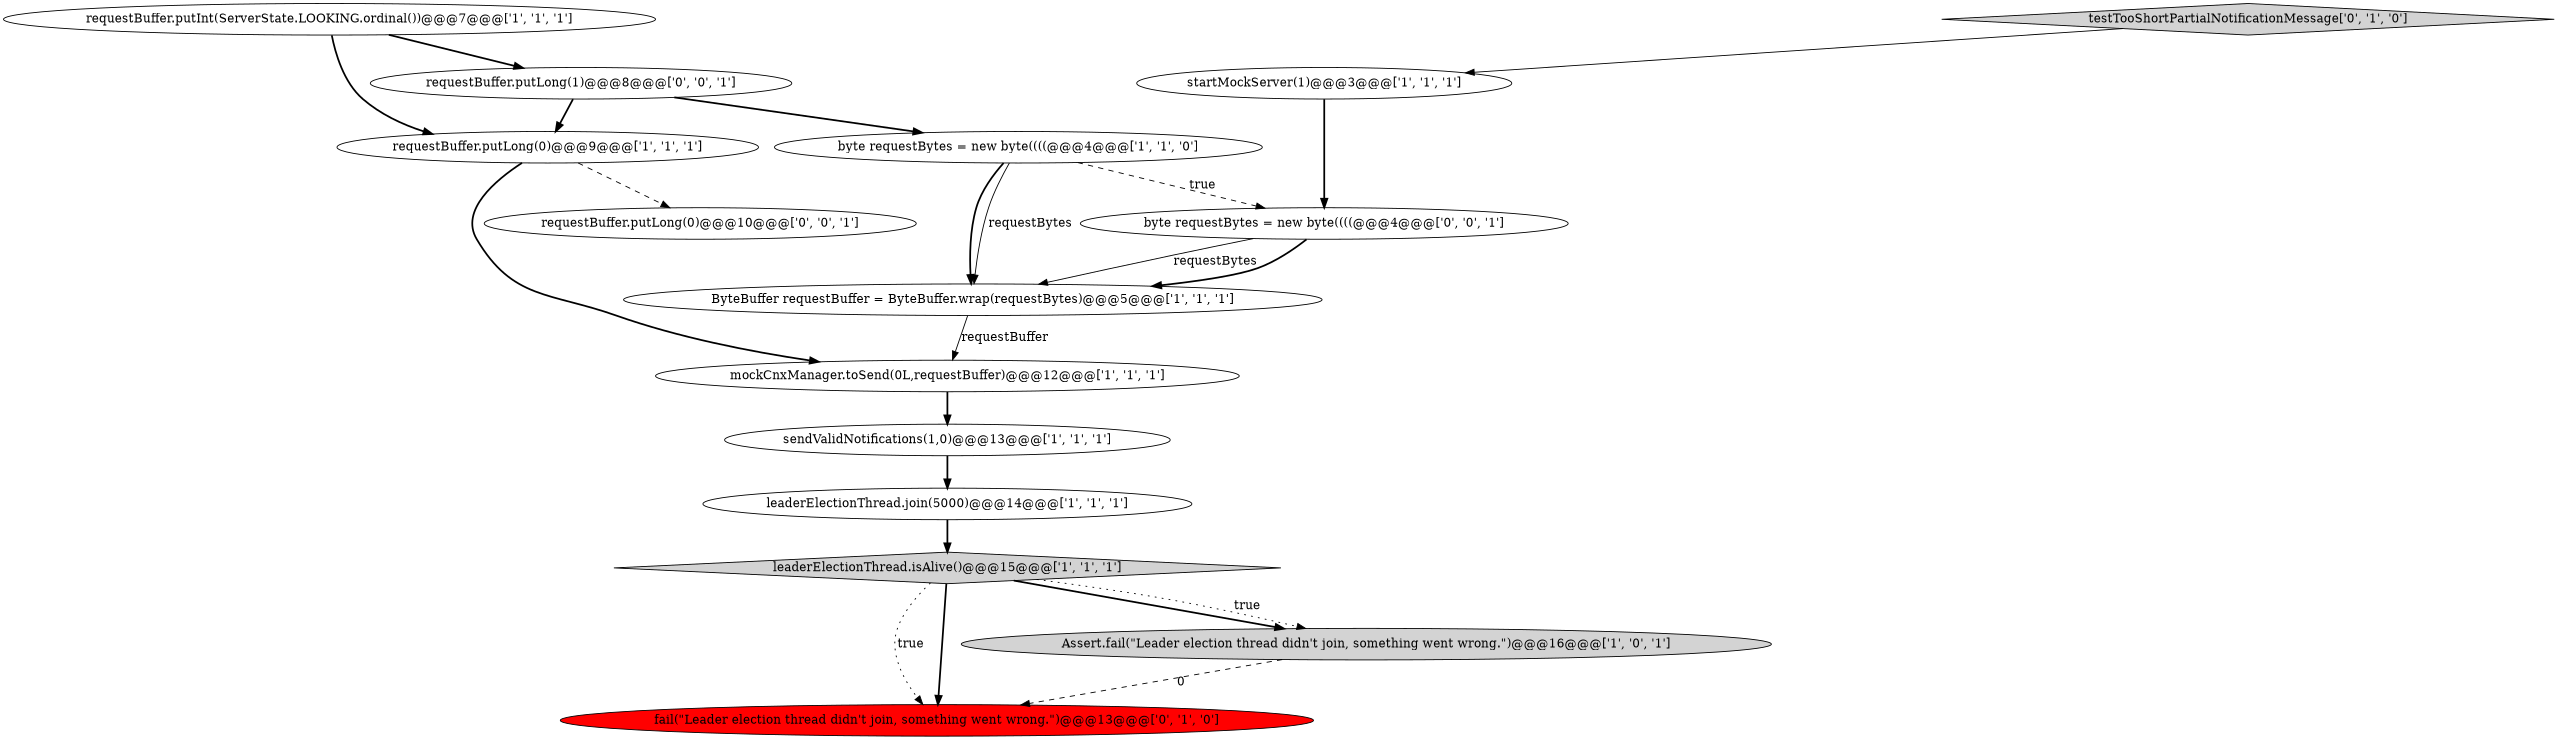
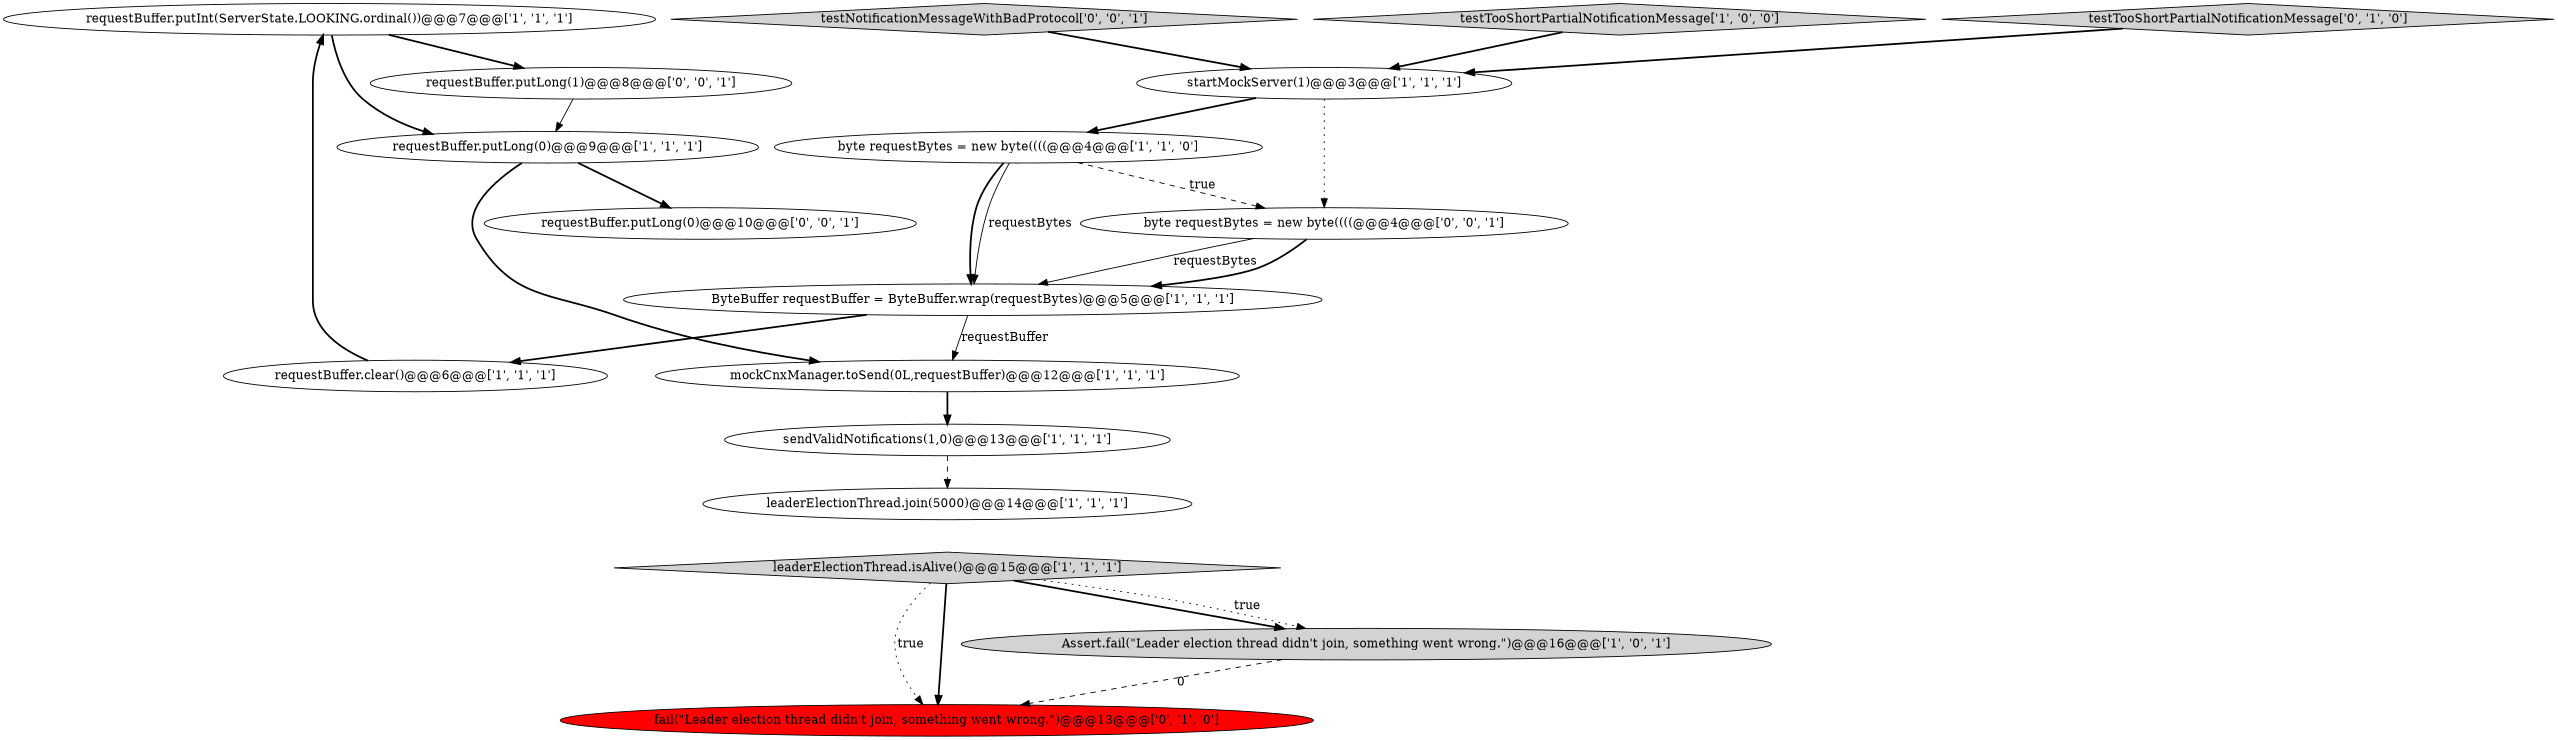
none -> (984, 19)
none -> (1620, 19)
(1798, 50) -> (1798, 50)
(566, 111) -> (566, 111)
(794, 114) -> (1177, 114)
(1324, 149) -> (1324, 149)
(620, 183) -> (620, 183)
none -> (415, 376)
(947, 468) -> (947, 468)
(947, 532) -> none
